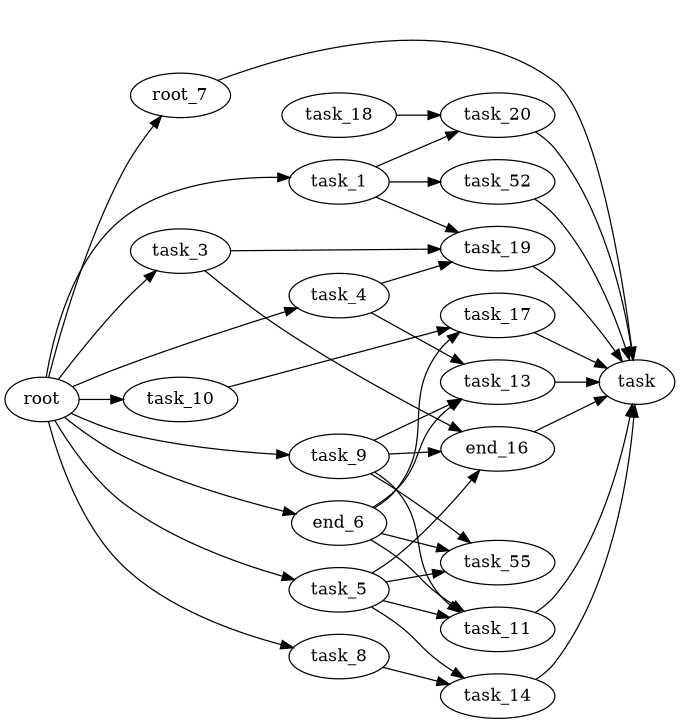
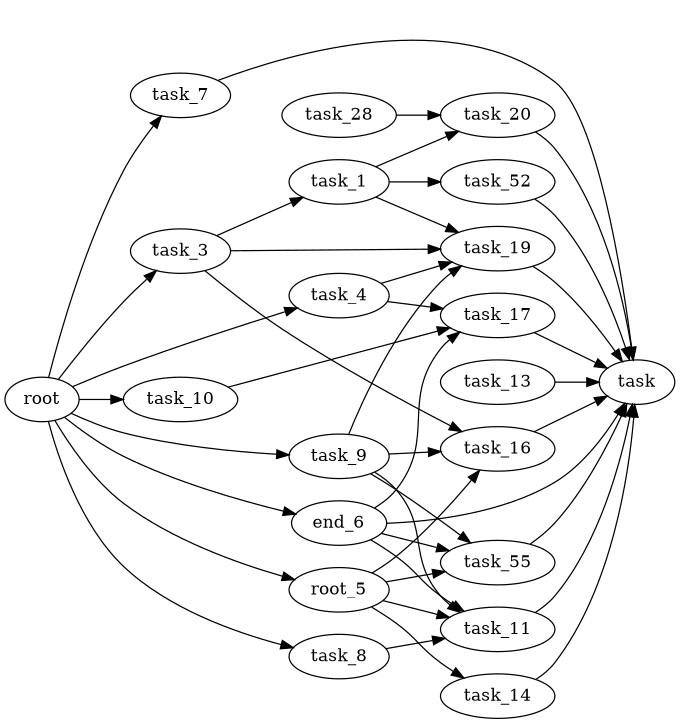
(181, 95) -> (181, 95)
(339, 115) -> (339, 115)
(117, 224) -> (254, 219)
(406, 332) -> (409, 304)
(410, 423) -> (389, 352)
(426, 436) -> (518, 499)
(498, 449) -> (498, 449)
none -> (583, 485)
(339, 590) -> (339, 590)
(410, 674) -> (409, 645)
